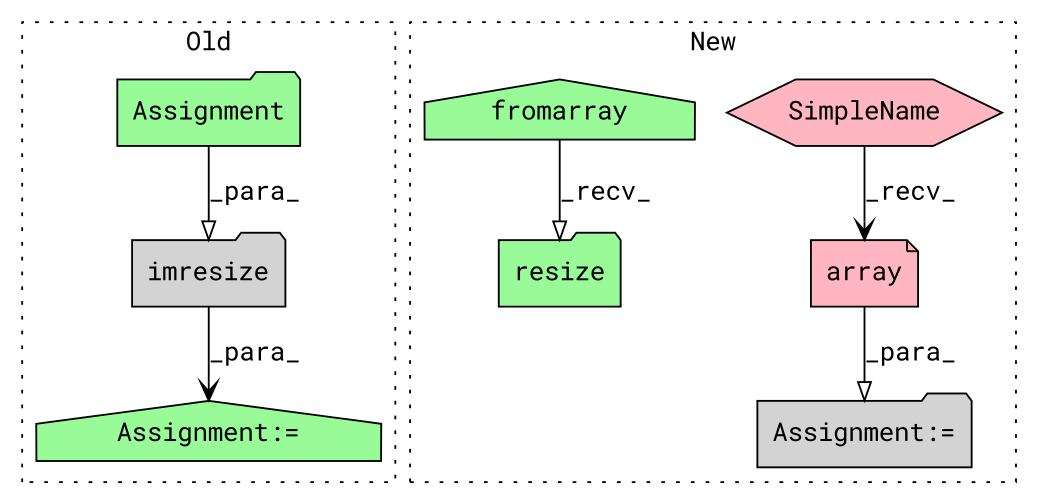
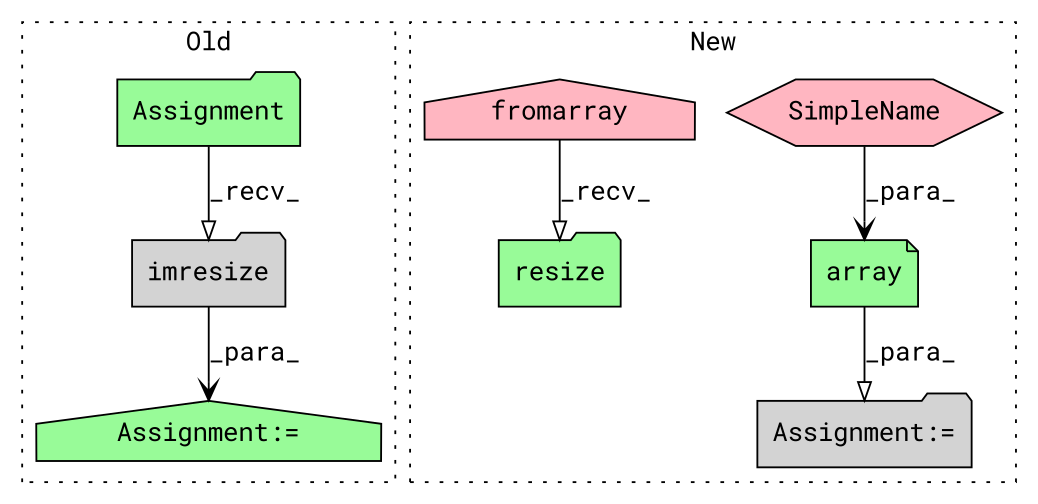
(560, 113) -> (560, 113)
(255, 193) -> (255, 193)
(911, 193) -> (911, 193)
(864, 273) -> (864, 273)
